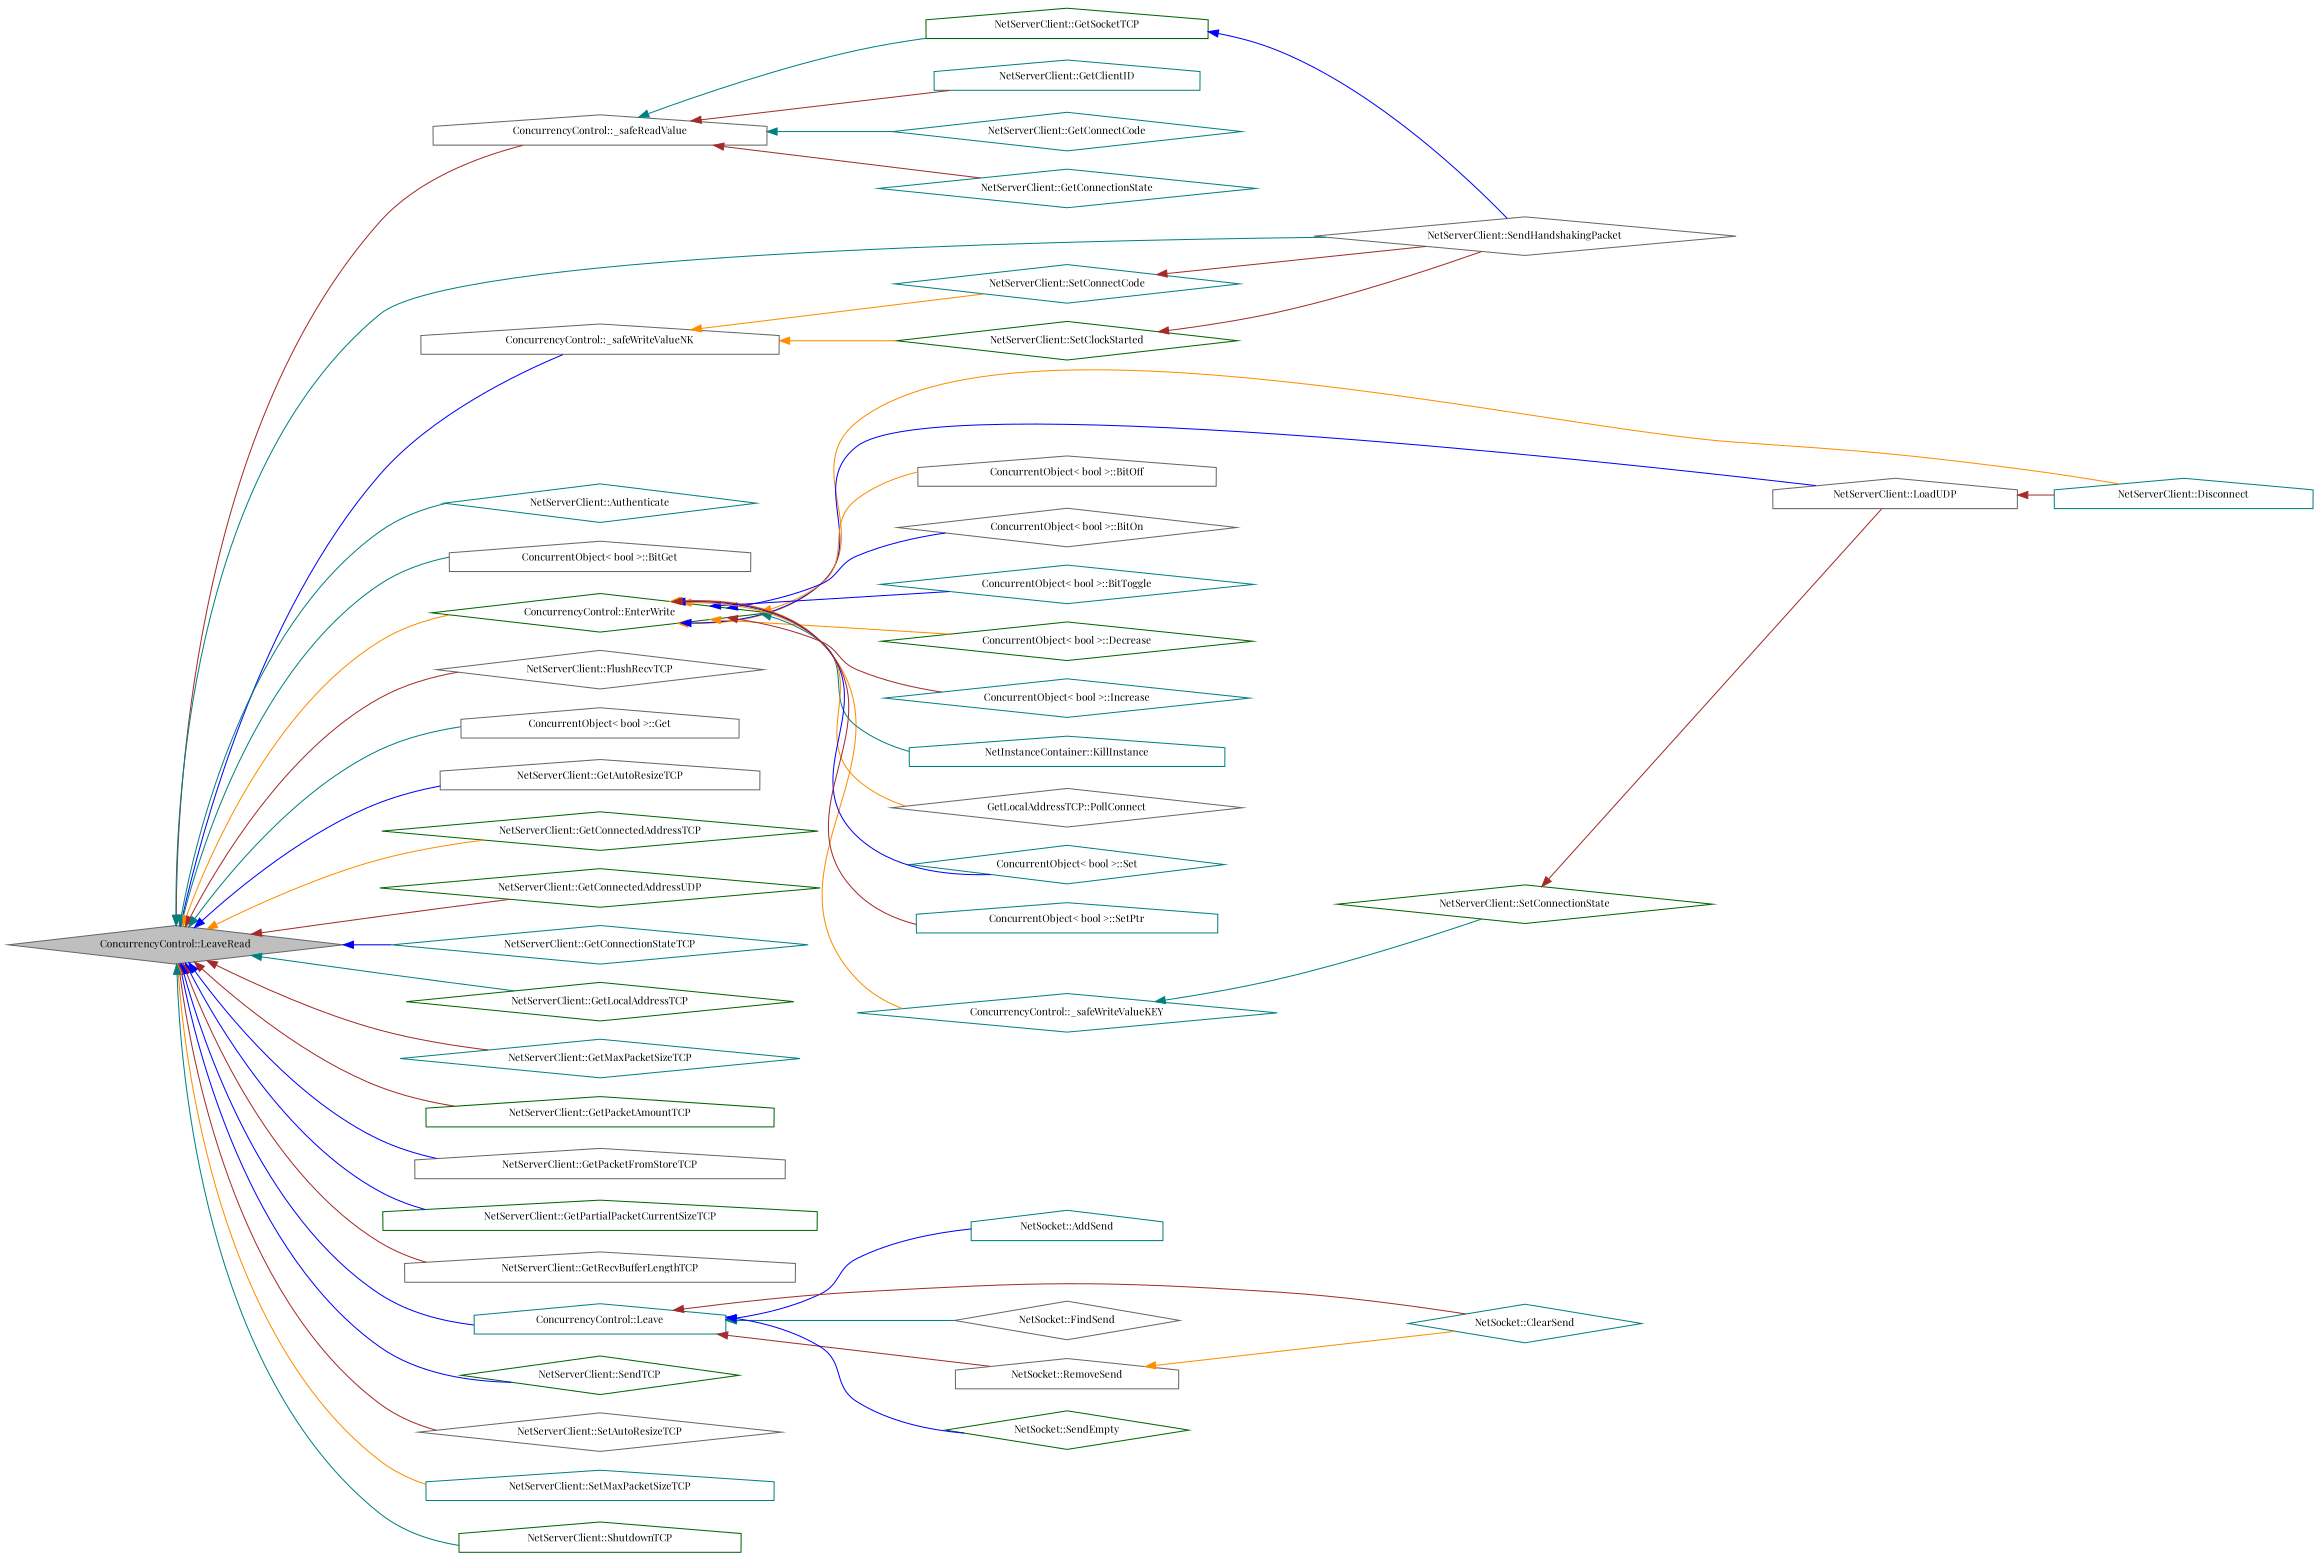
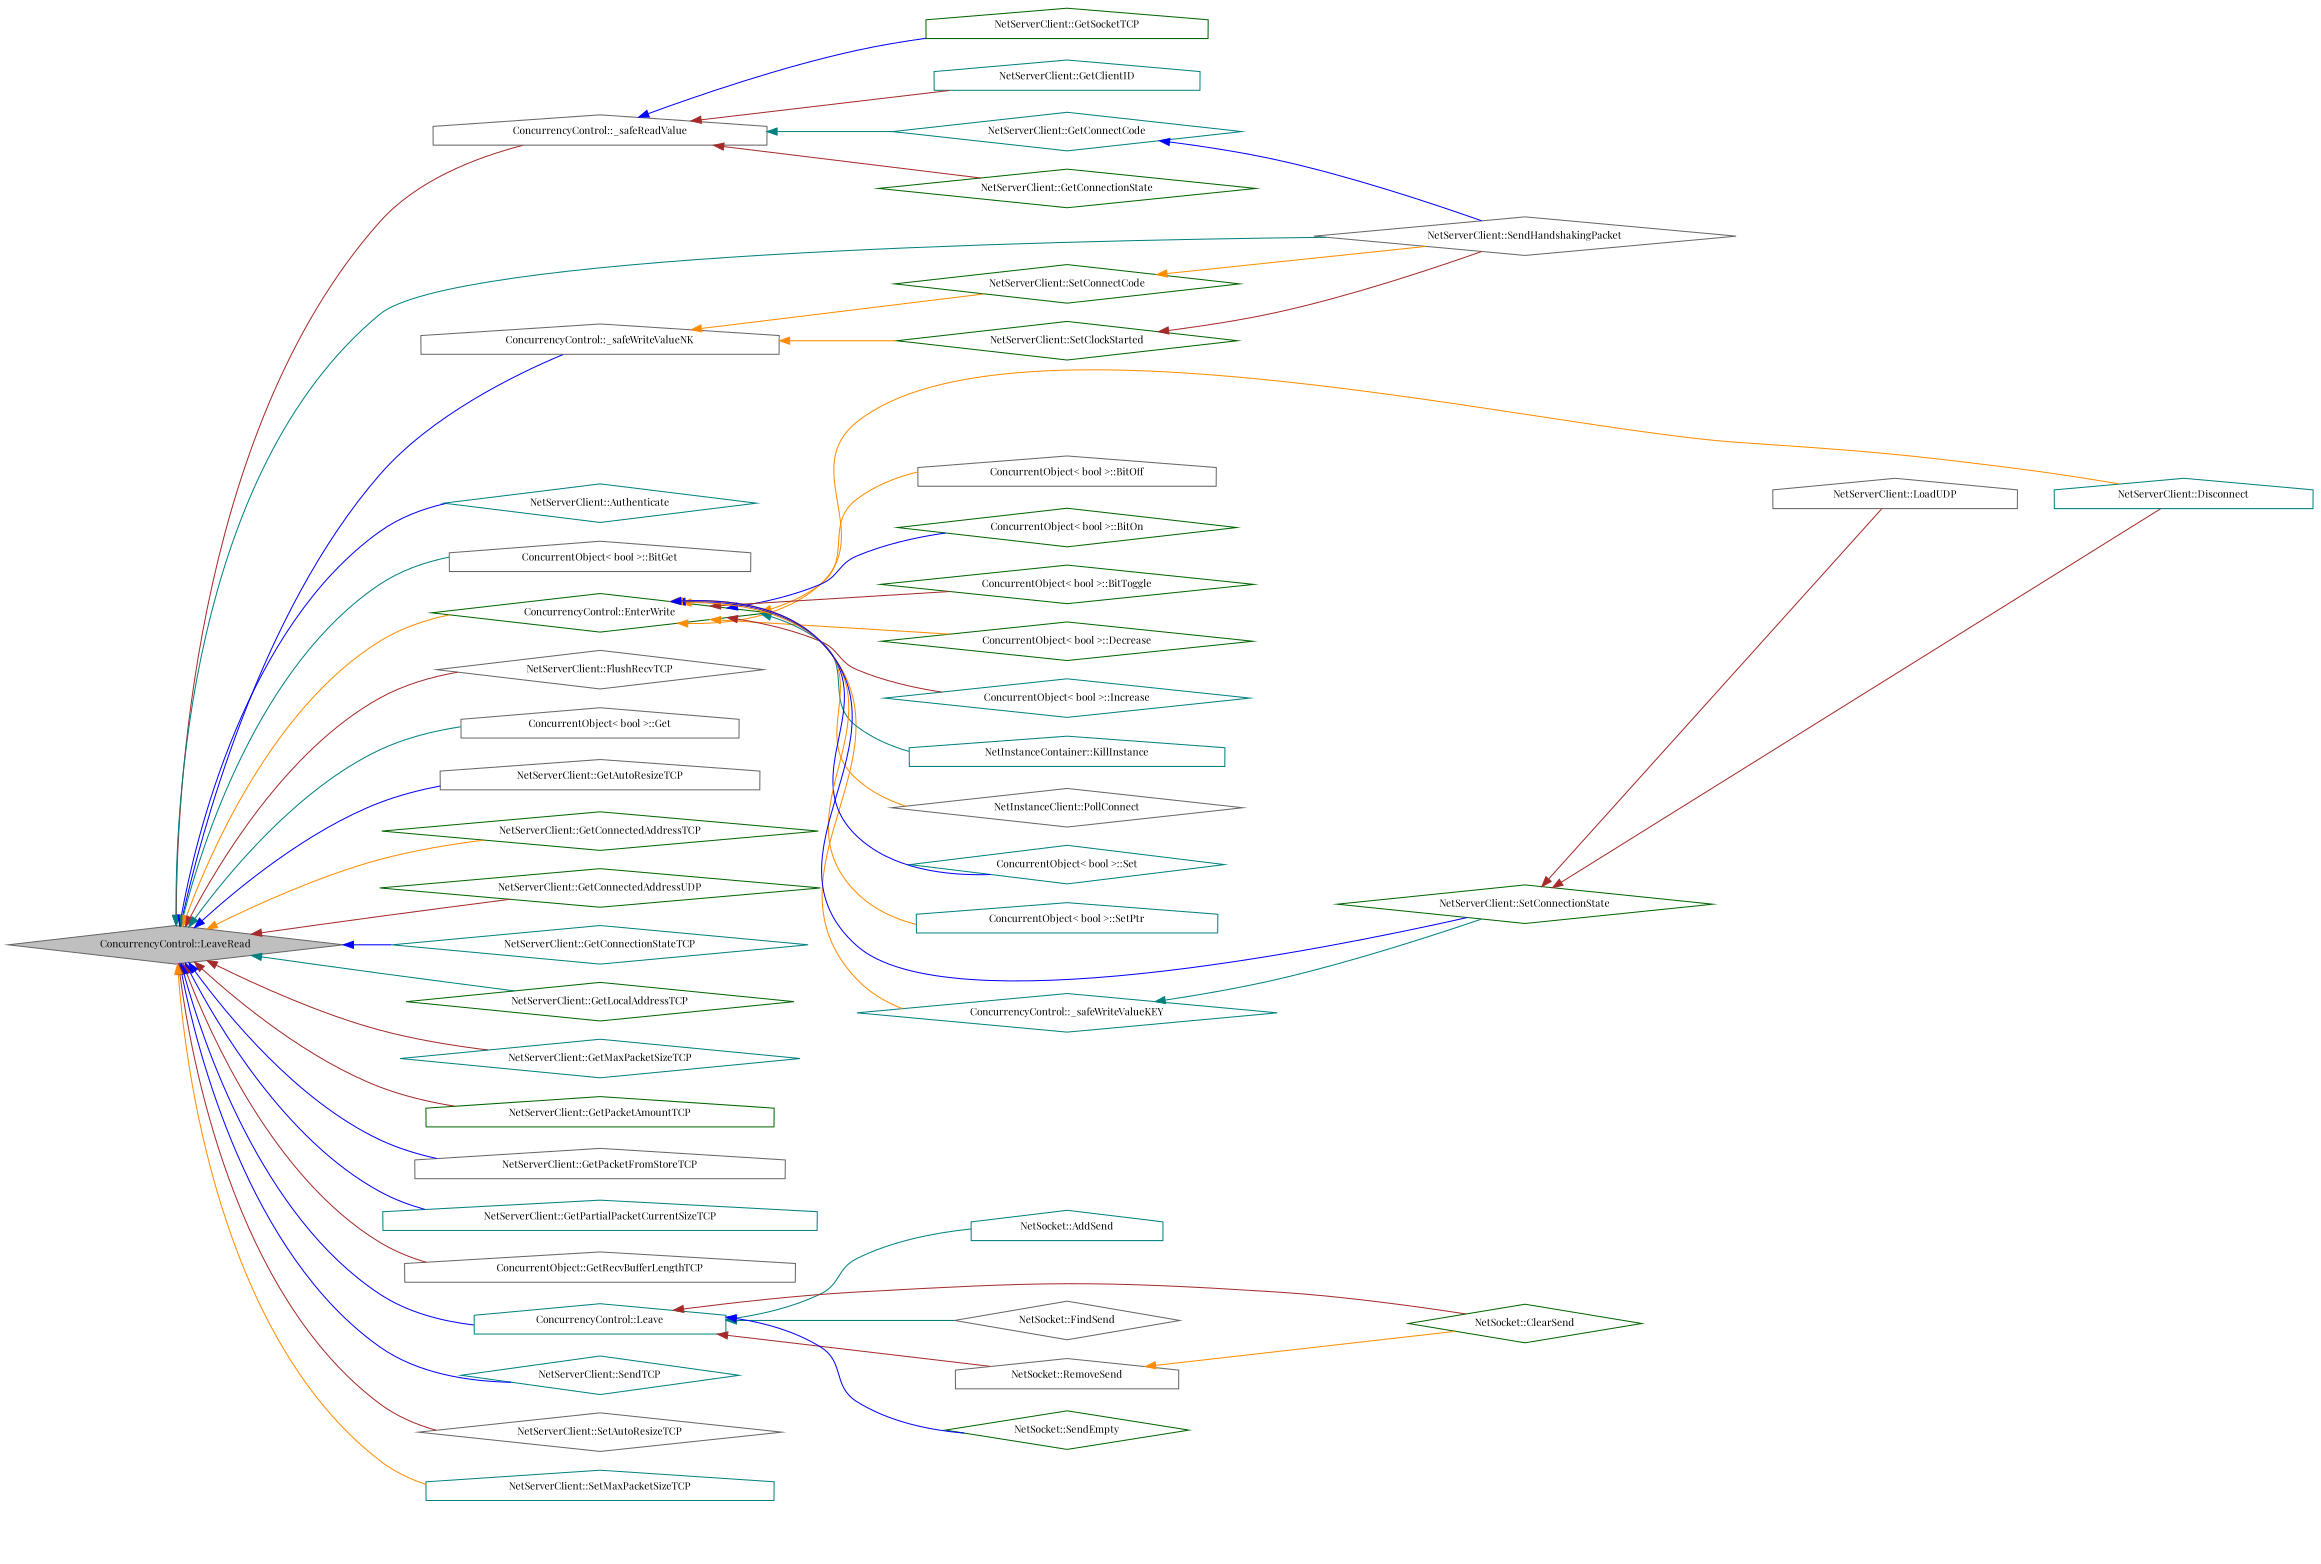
(785, 69) -> (785, 69)
(1375, 105) -> (1328, 173)
(1067, 188) -> (1067, 188)
(1296, 260) -> (1296, 260)
(1067, 284) -> (1067, 284)
(1192, 429) -> (924, 972)
(2041, 495) -> (1861, 695)
(1067, 528) -> (1067, 528)
(1067, 584) -> (1067, 584)
(835, 599) -> (835, 599)
(289, 629) -> (289, 629)
(845, 740) -> (847, 728)
(1067, 808) -> (1067, 808)
(600, 1217) -> (600, 1217)
(848, 1264) -> (848, 1264)
(600, 1269) -> (600, 1269)
(1525, 1324) -> (1525, 1324)
(600, 1375) -> (600, 1375)
(600, 1539) -> none
